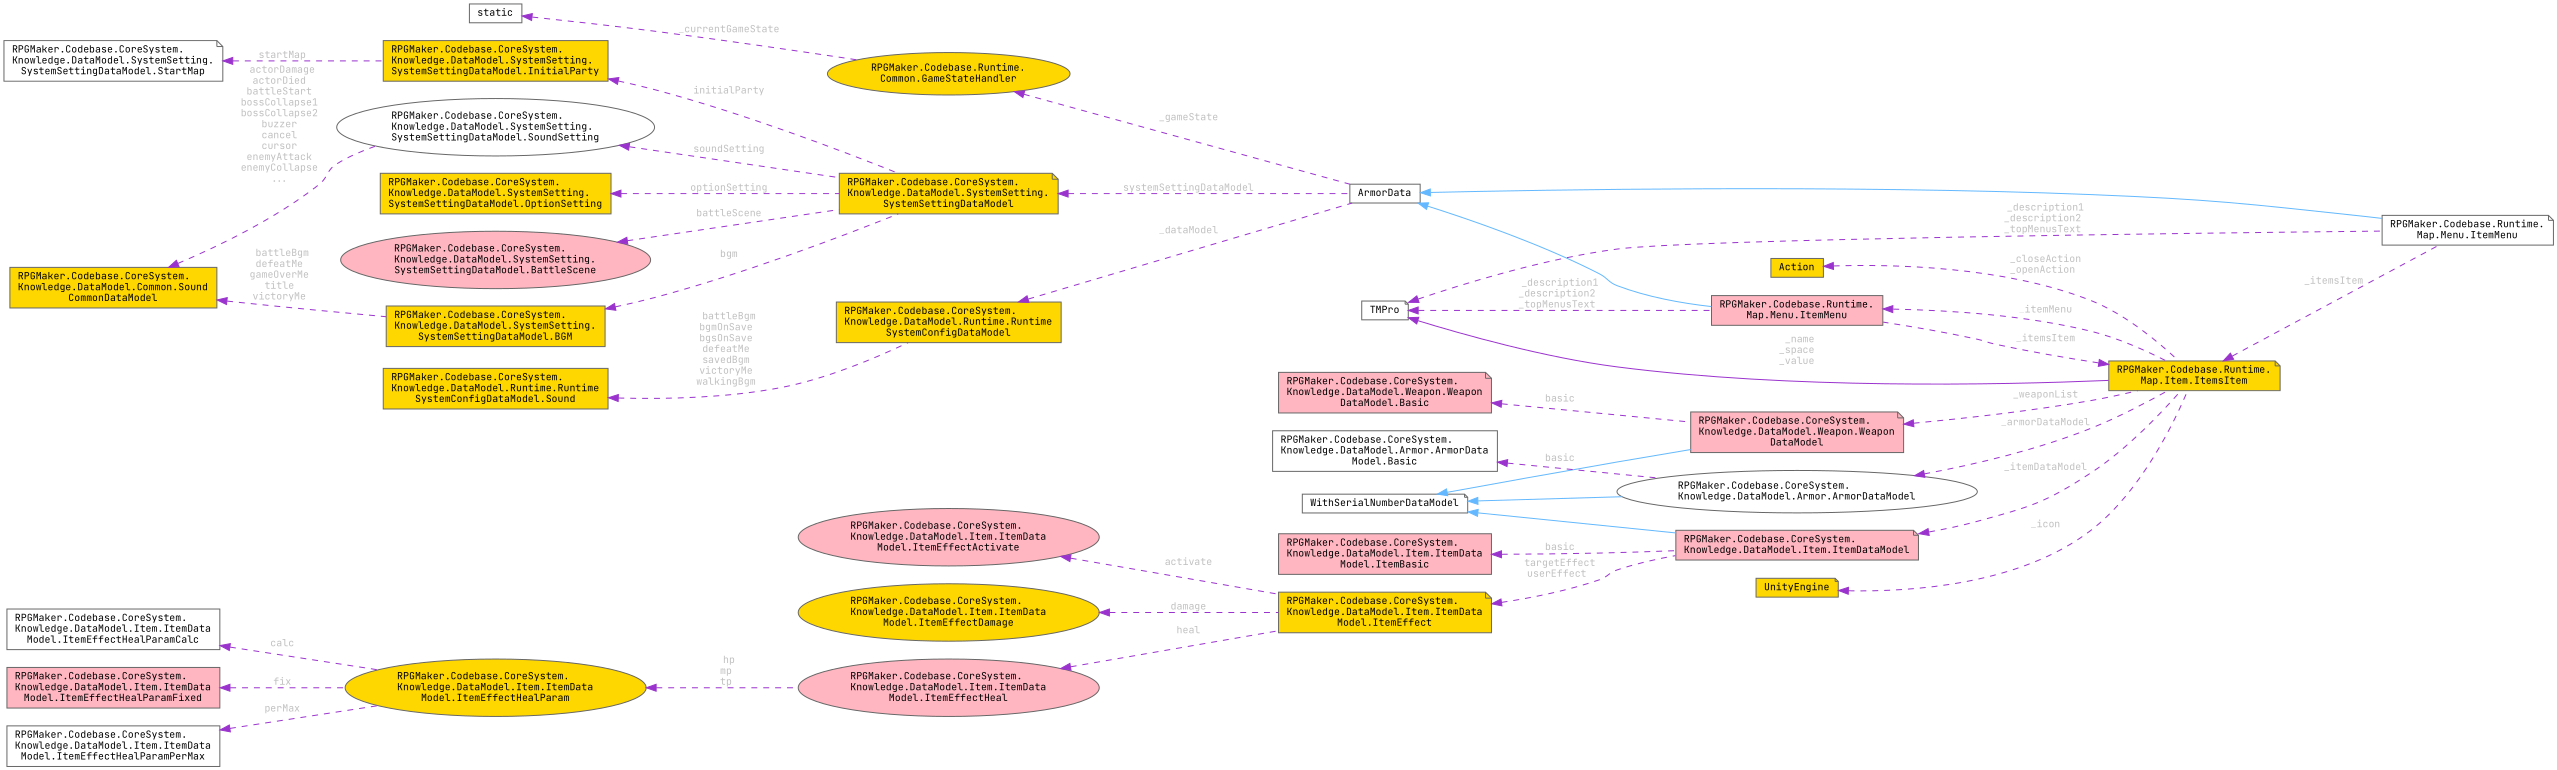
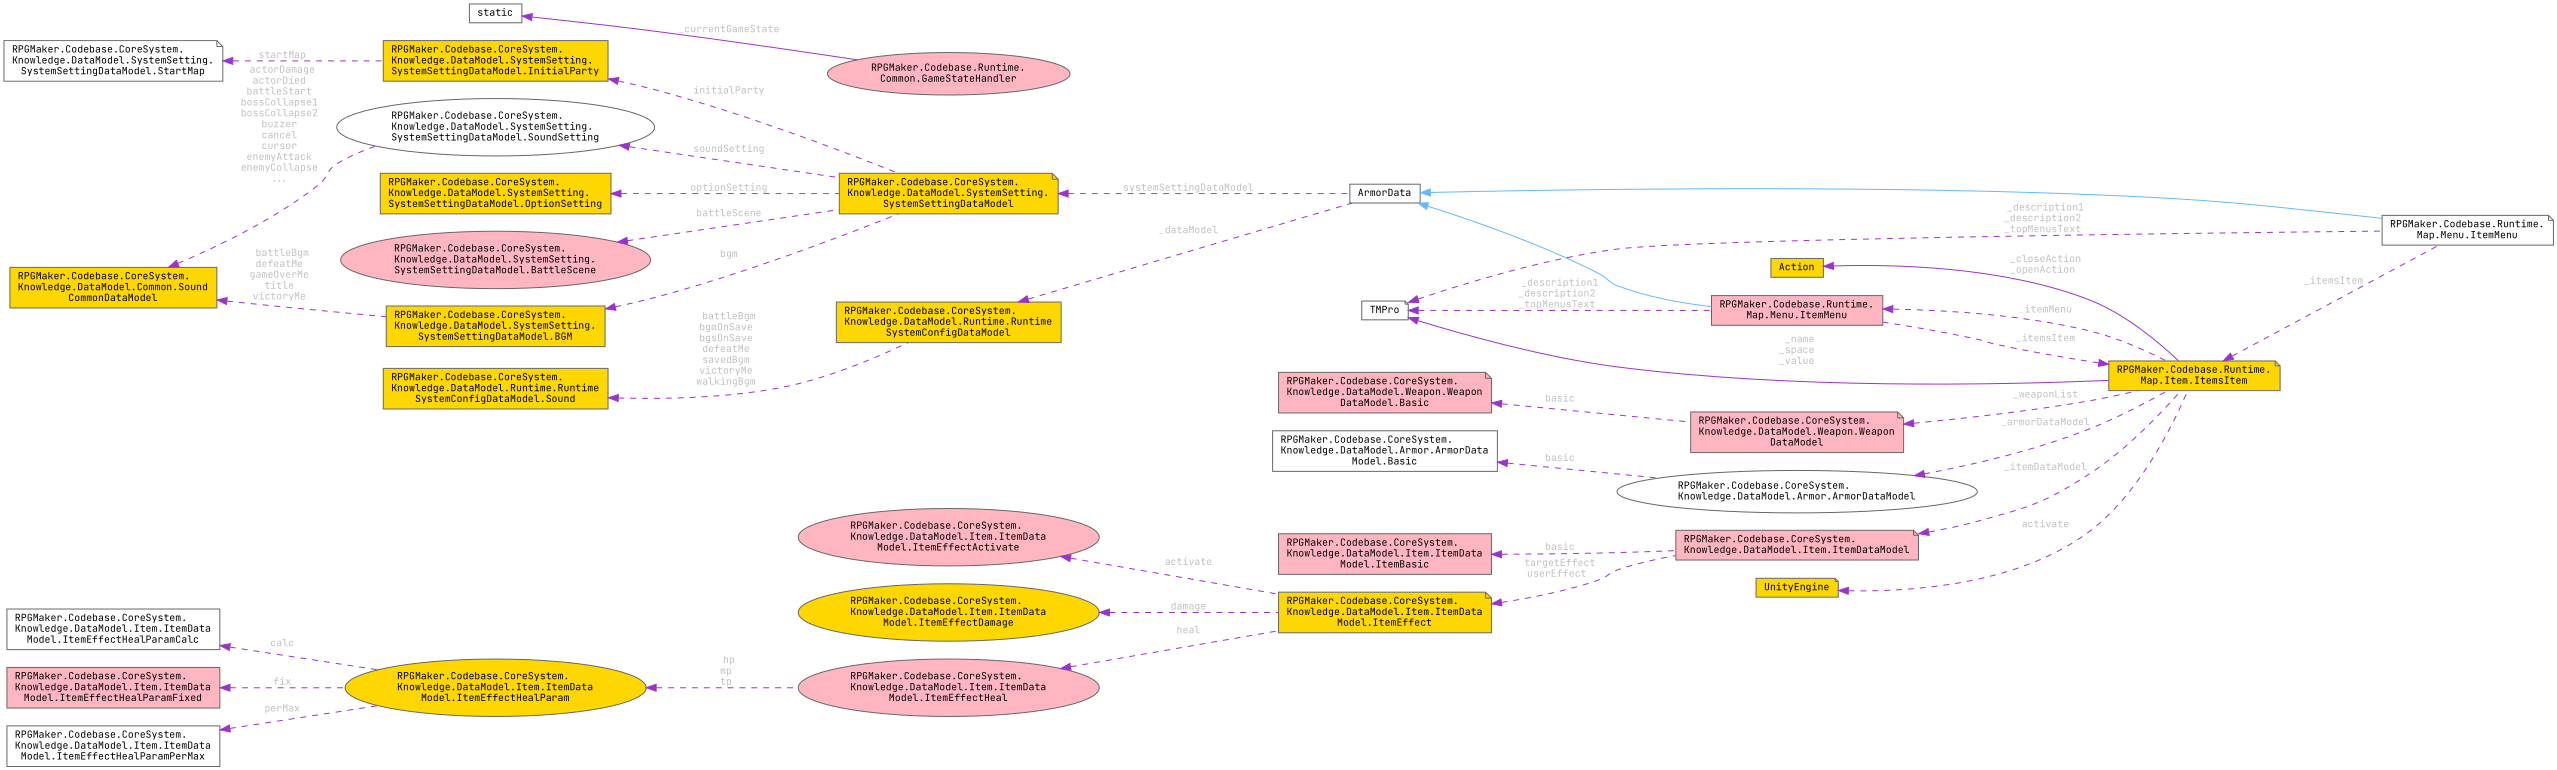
(695, 37) -> (695, 37)
(949, 74) -> (949, 74)
(1187, 139) -> none
(2017, 279) -> (2017, 279)
(1385, 504) -> none
(2043, 525) -> (2043, 525)
